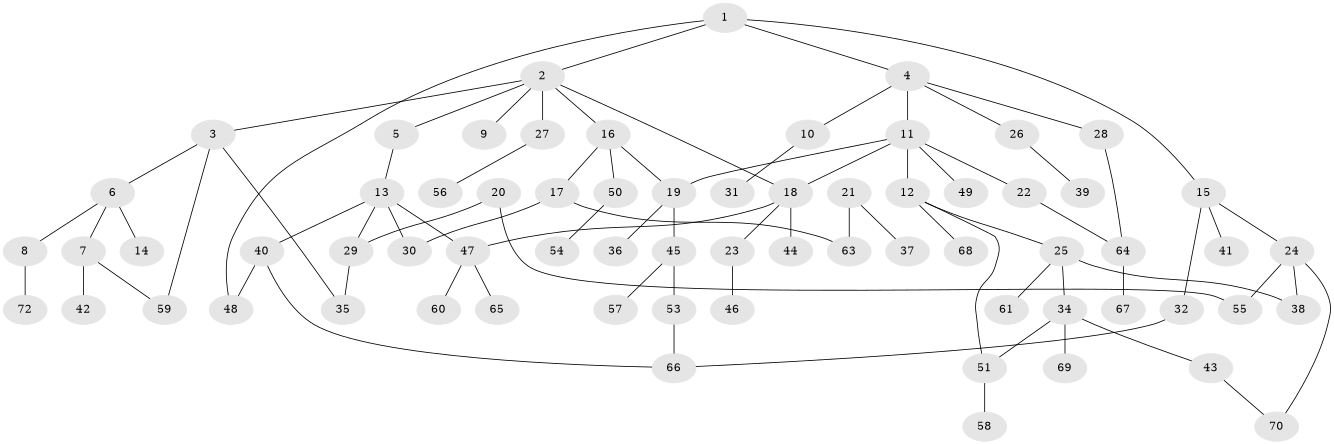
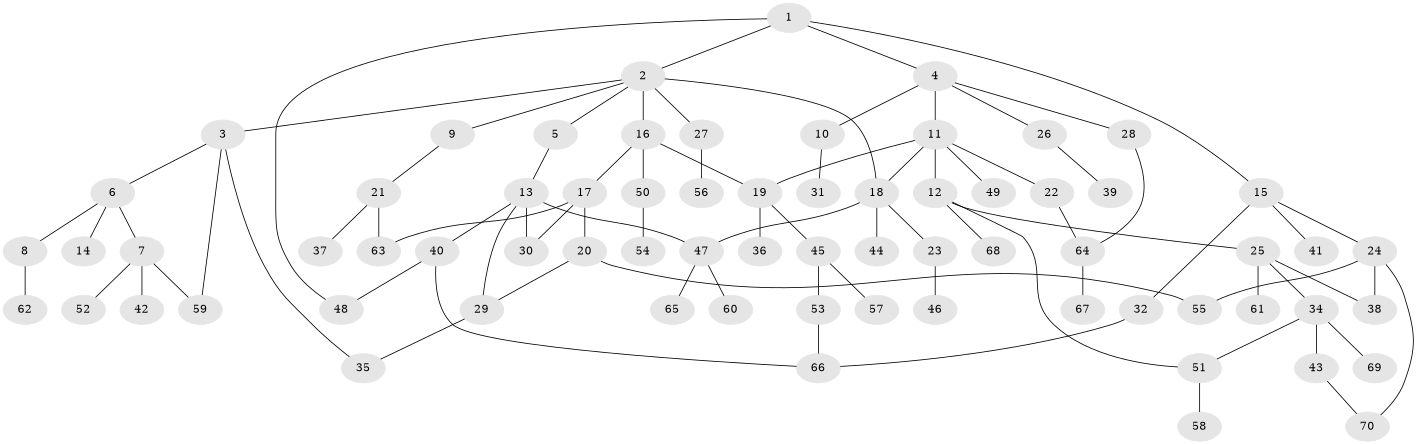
none -> (416, 164)
none -> (585, 222)
(25, 310) -> (25, 310)
none -> (84, 310)
